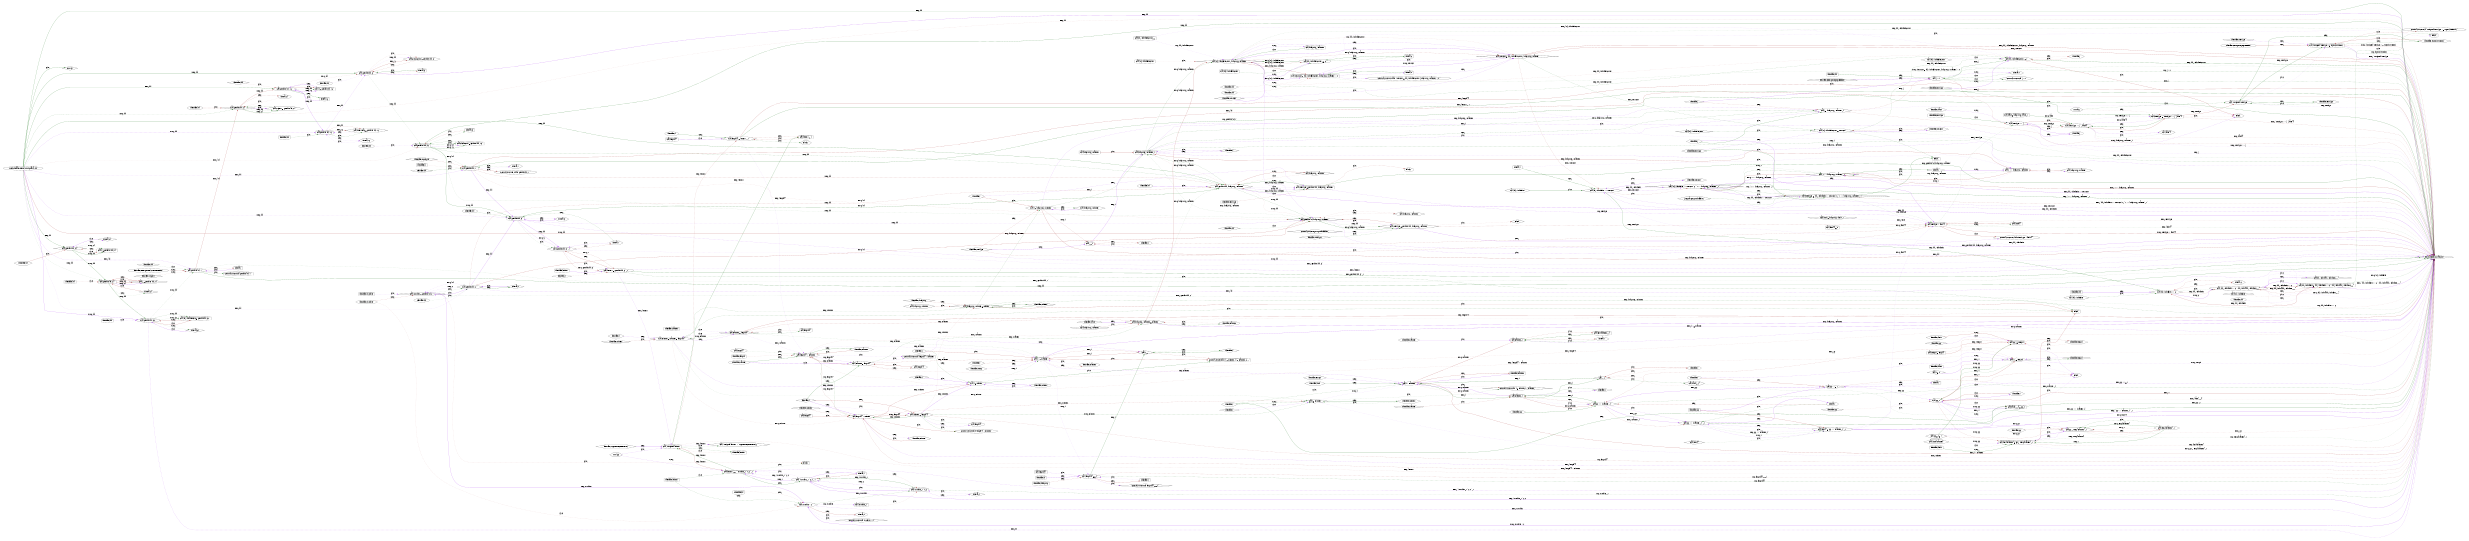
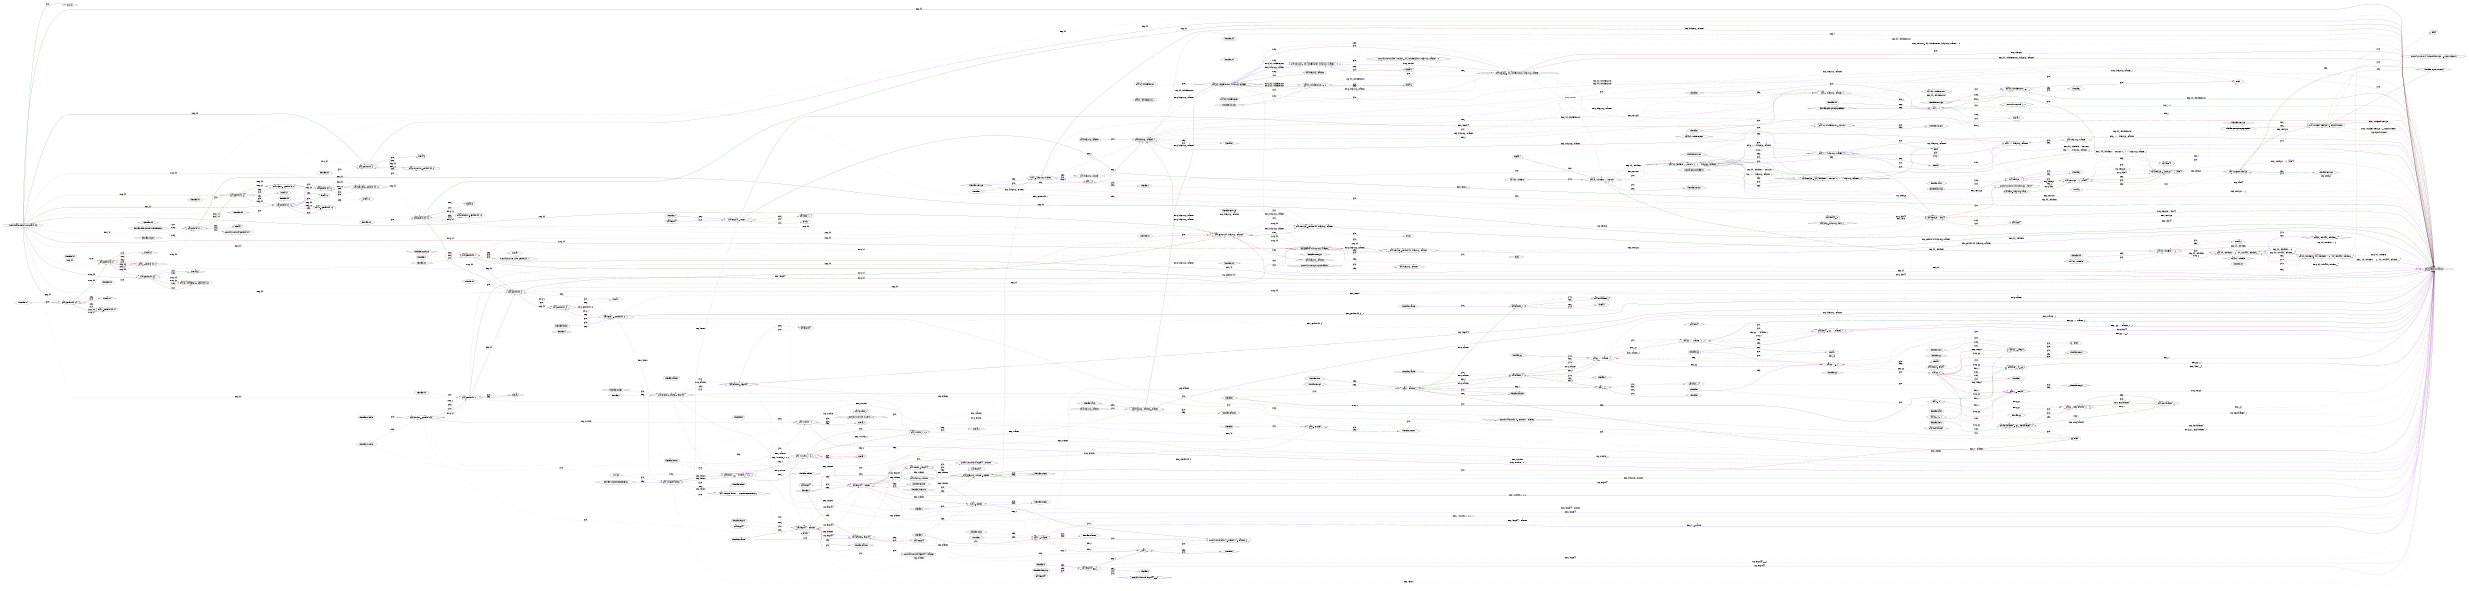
(562, 219) -> none
(710, 299) -> none
none -> (916, 473)
